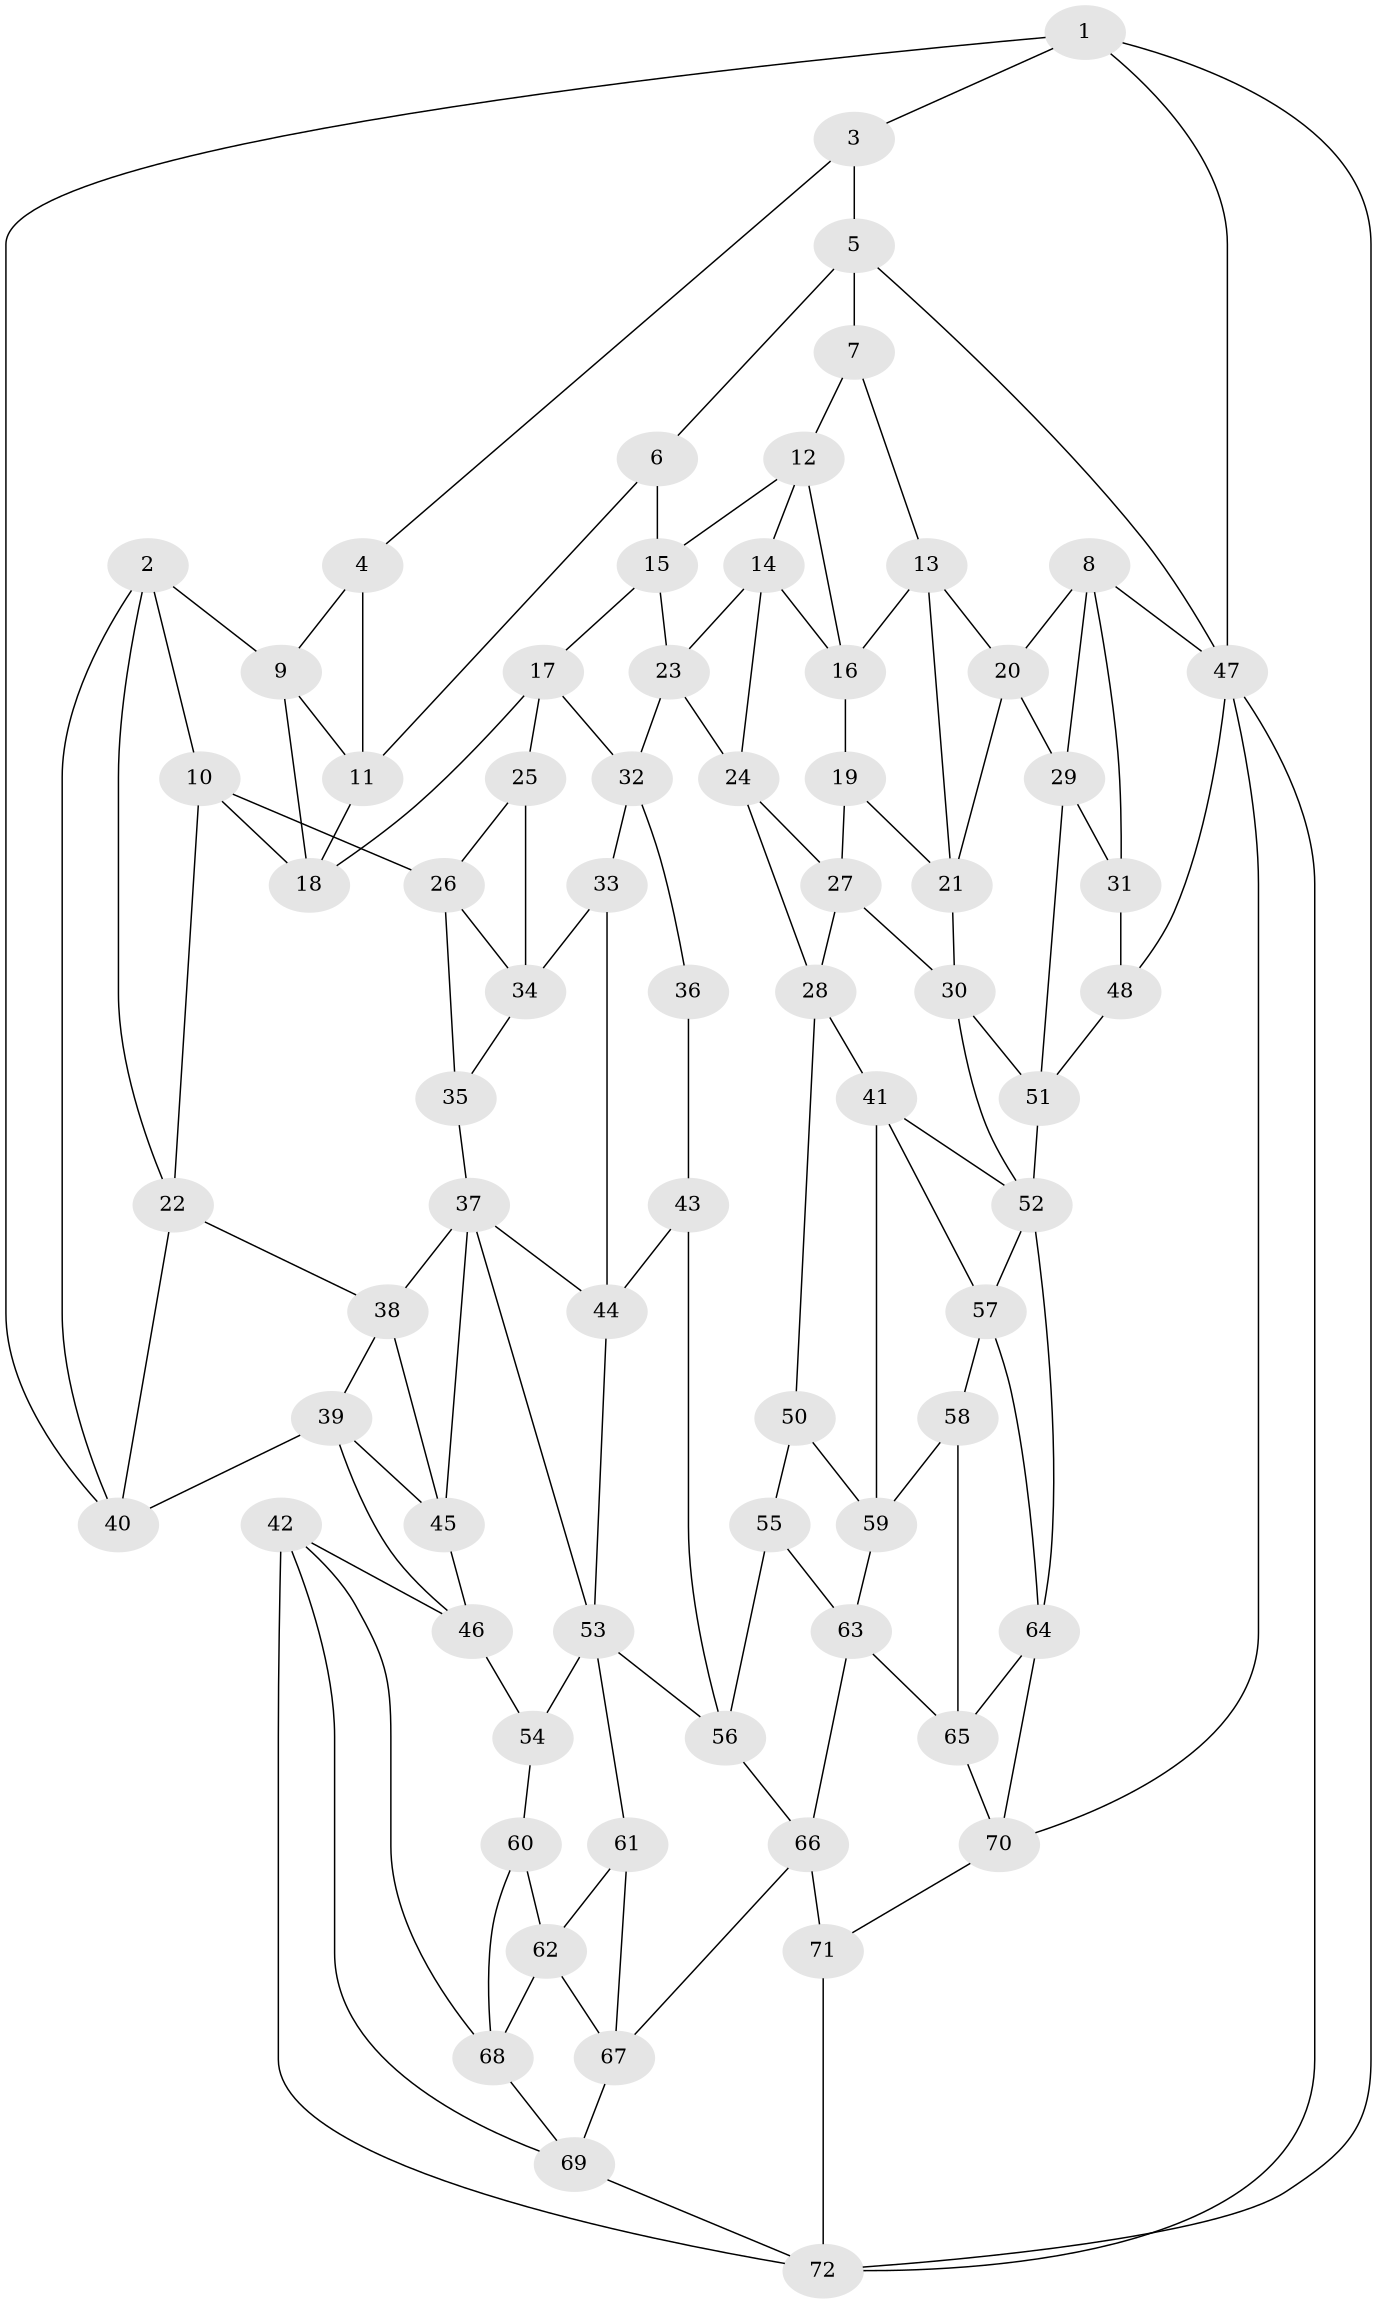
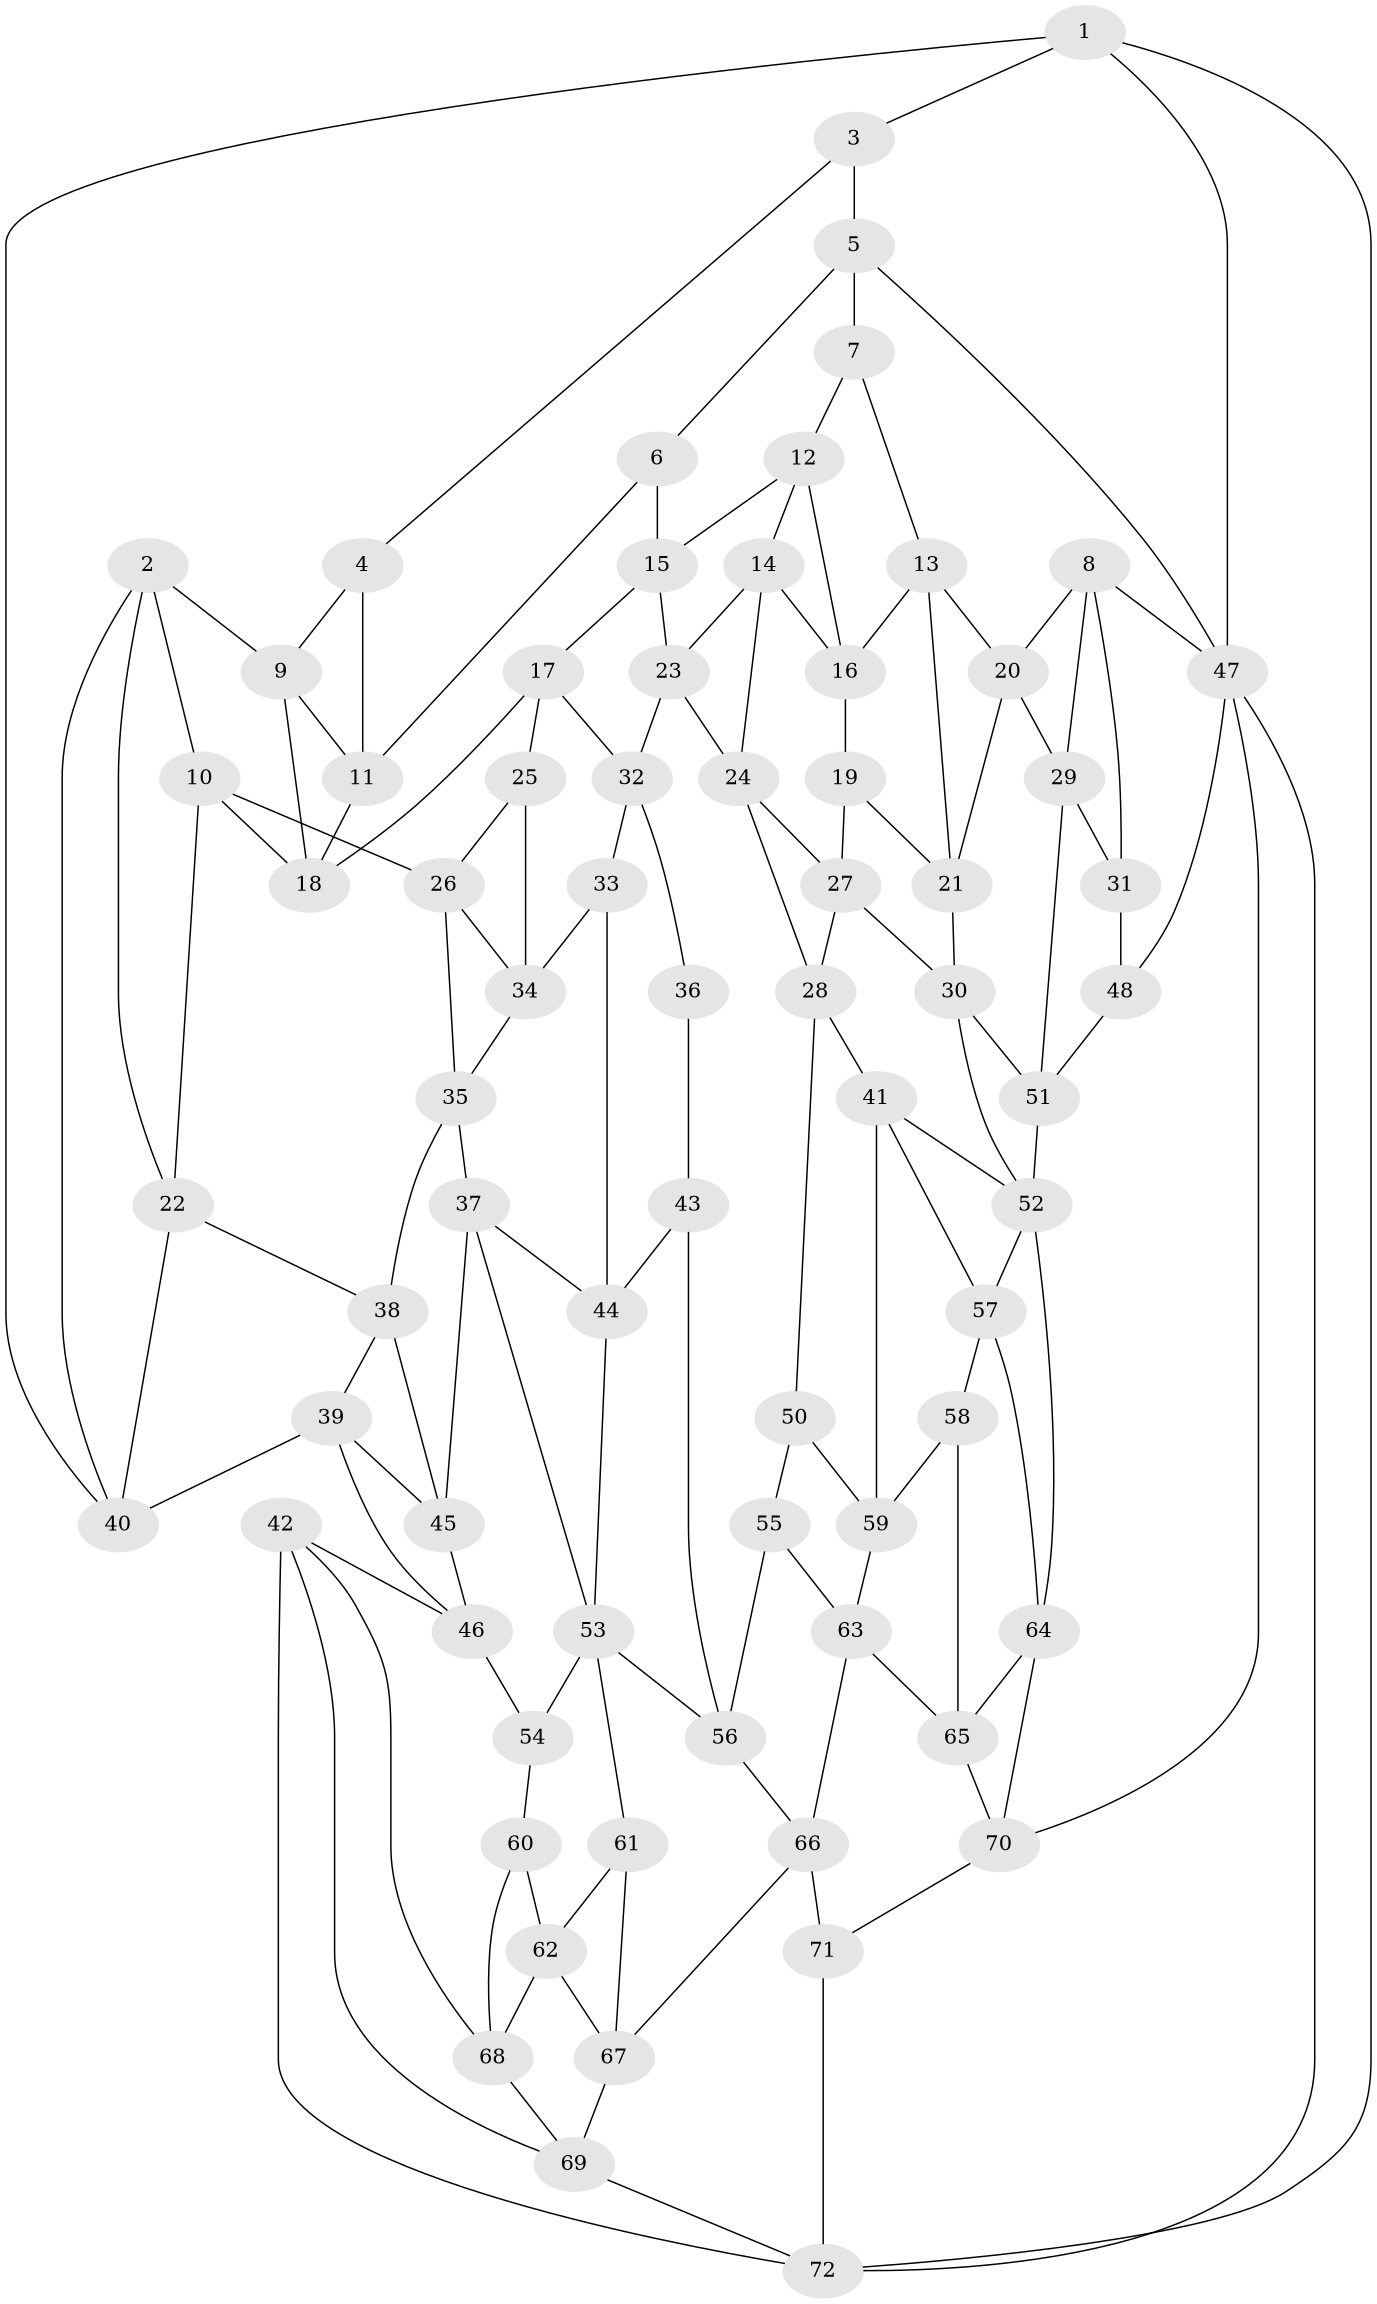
(429, 1258) -> (409, 1202)
